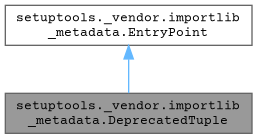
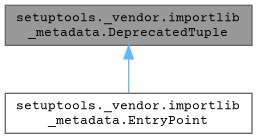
(129, 76) -> (129, 76)
